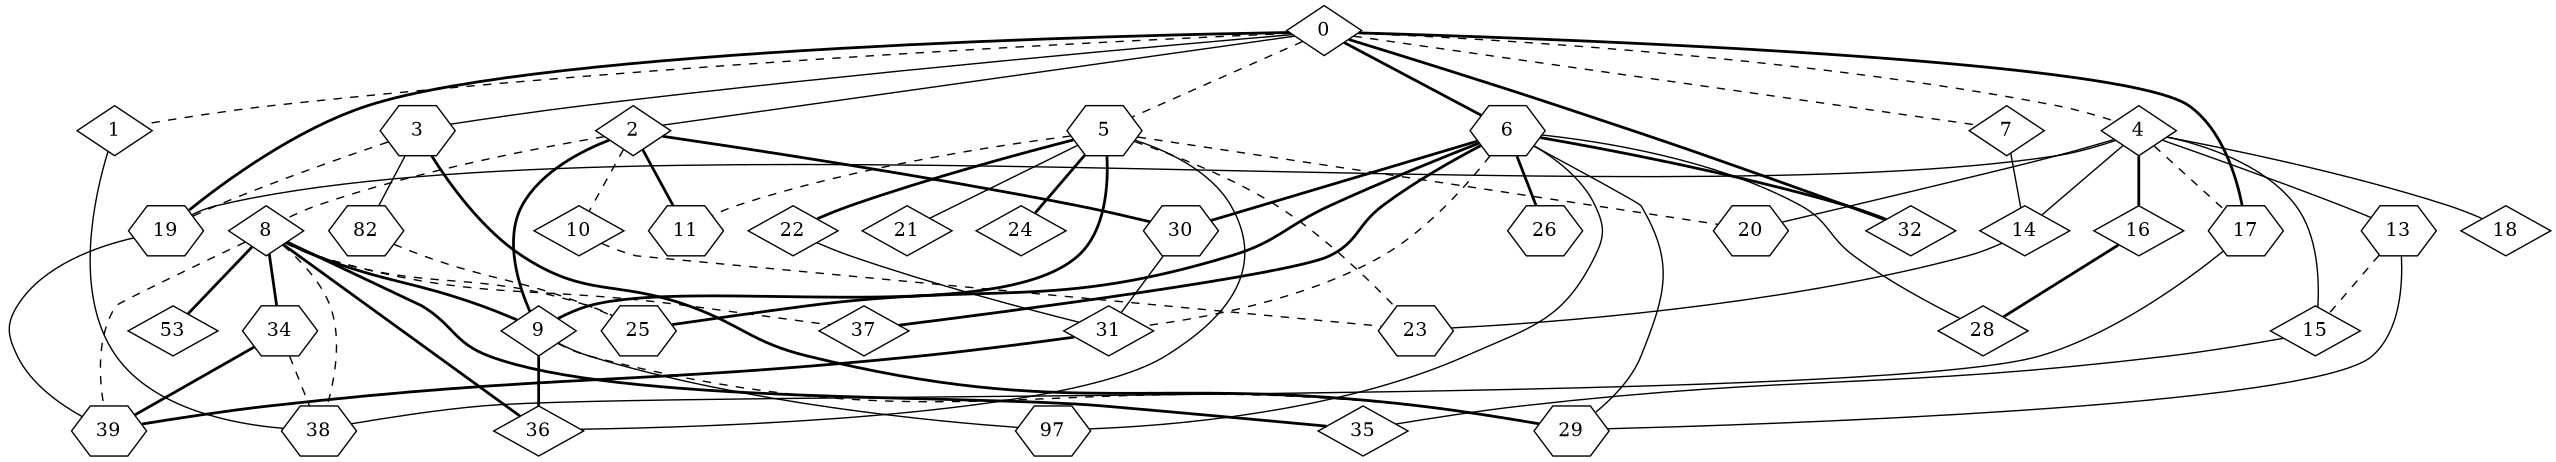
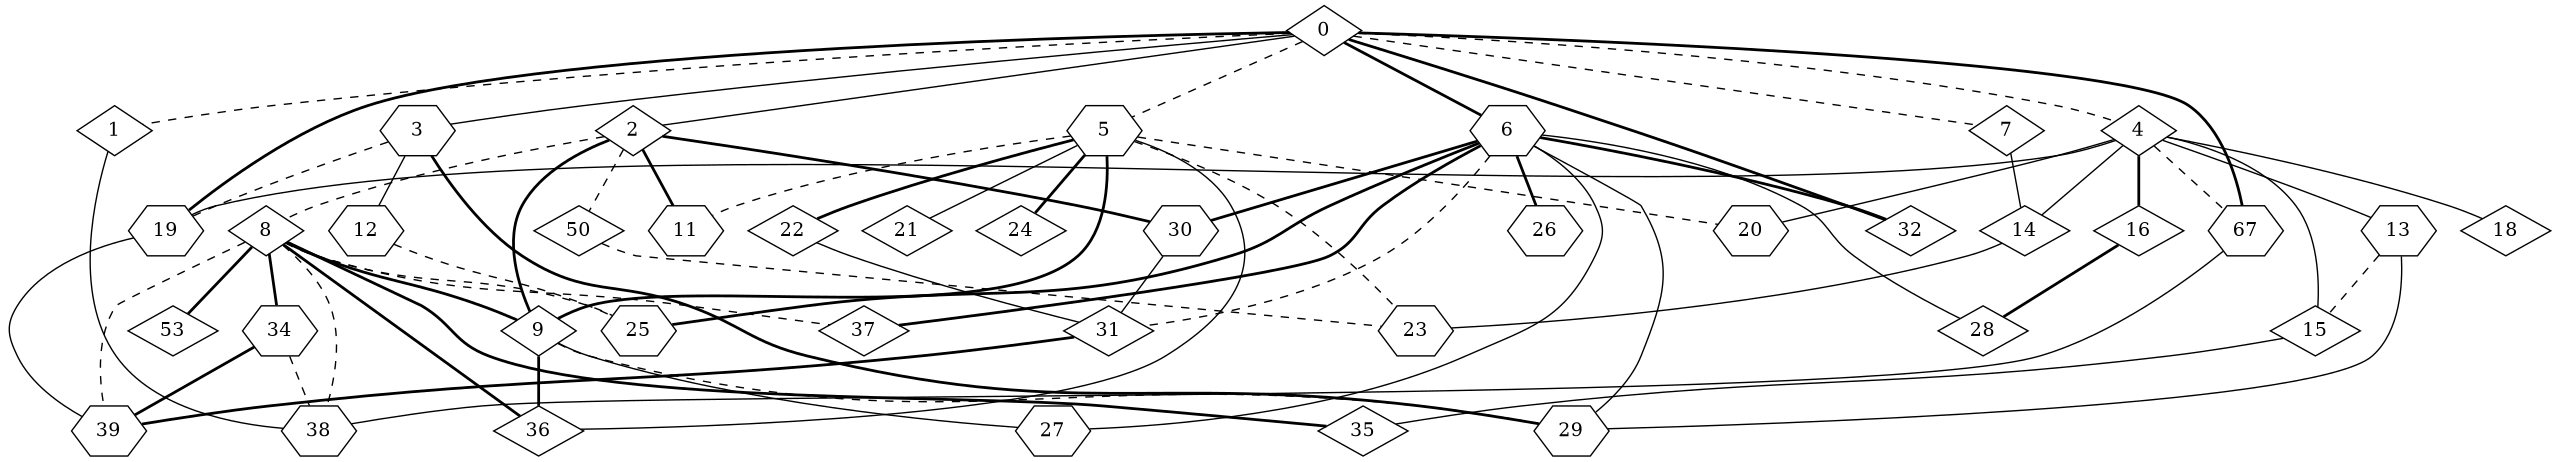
(366, 231) -> (366, 231)
(579, 231) -> (579, 231)
(2246, 231) -> (2246, 231)
(1053, 431) -> (1053, 431)
